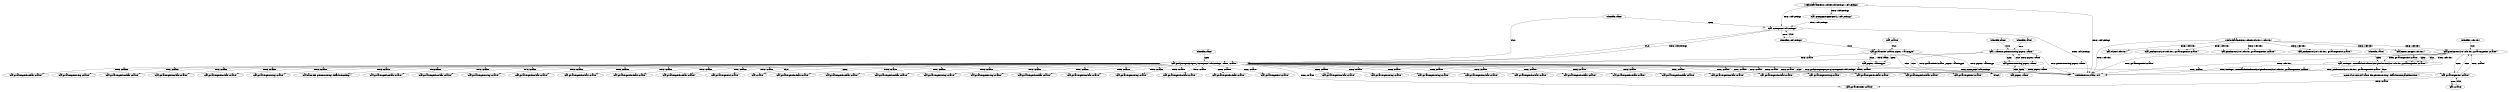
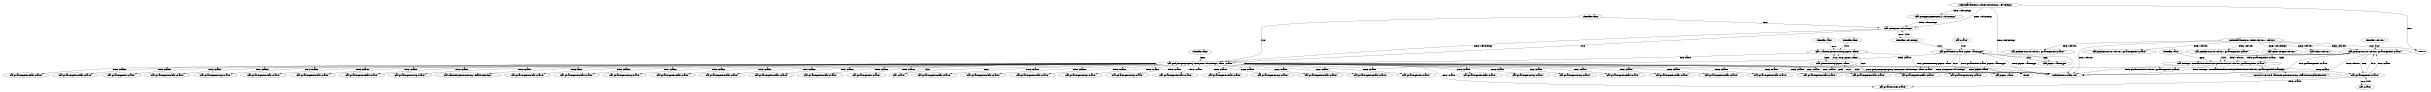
(1952, 32) -> none
(2365, 46) -> (2278, 46)
none -> (2422, 52)
